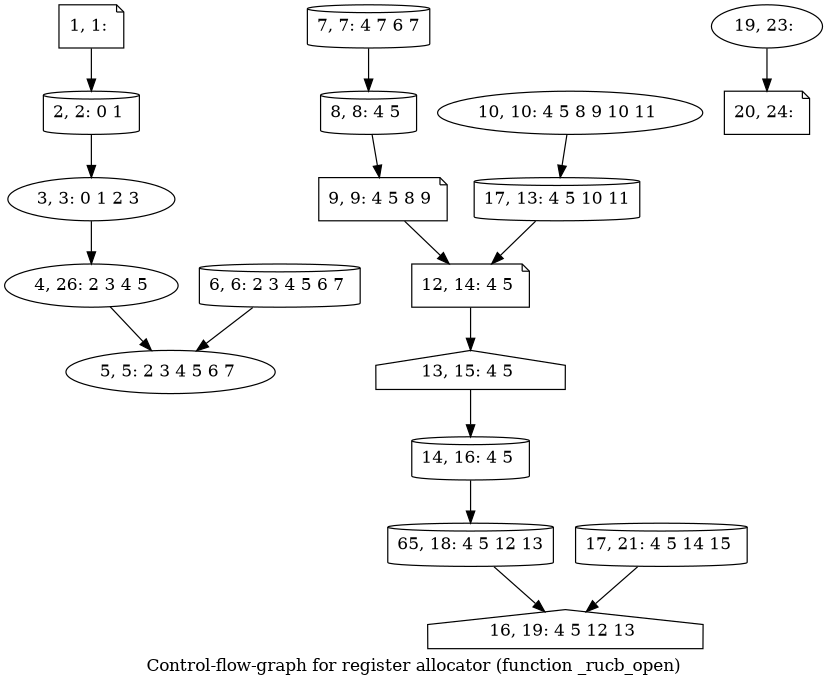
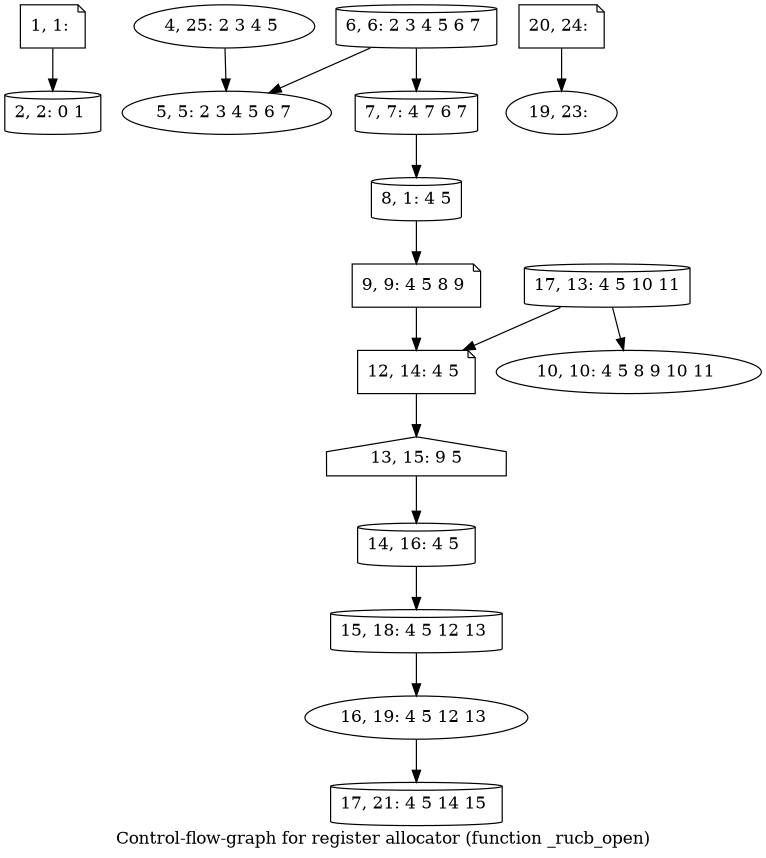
none -> (416, 64)
(767, 64) -> (562, 64)
(369, 113) -> (416, 199)
(564, 150) -> (617, 323)
(91, 199) -> none
(91, 286) -> (224, 26)
(471, 372) -> (416, 458)
(471, 545) -> (416, 631)
(617, 585) -> (416, 755)
(565, 631) -> (416, 718)
